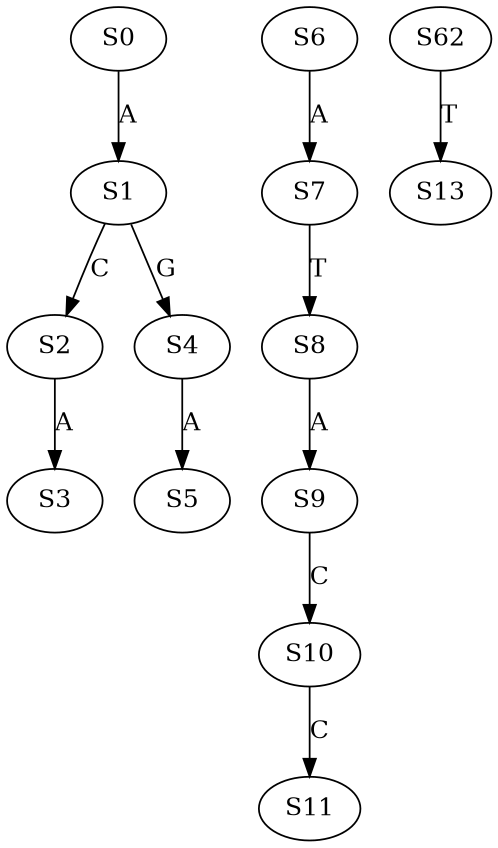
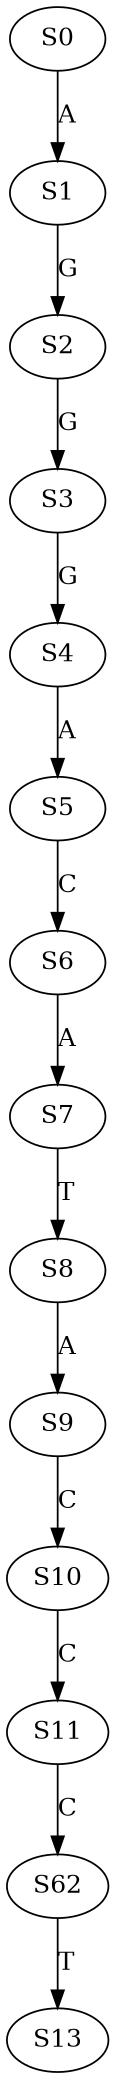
(147, 262) -> (58, 569)
(100, 270) -> (68, 270)
(64, 424) -> (68, 424)
none -> (58, 877)
none -> (58, 1800)
